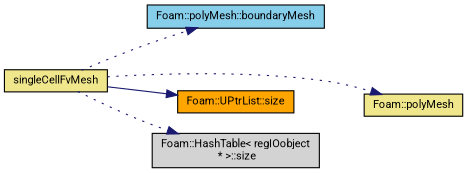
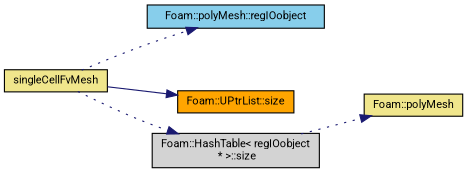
(236, 17) -> (236, 17)
(240, 74) -> (331, 126)
